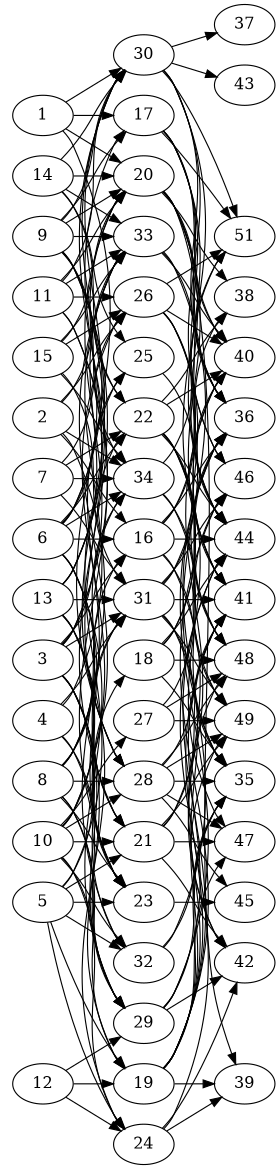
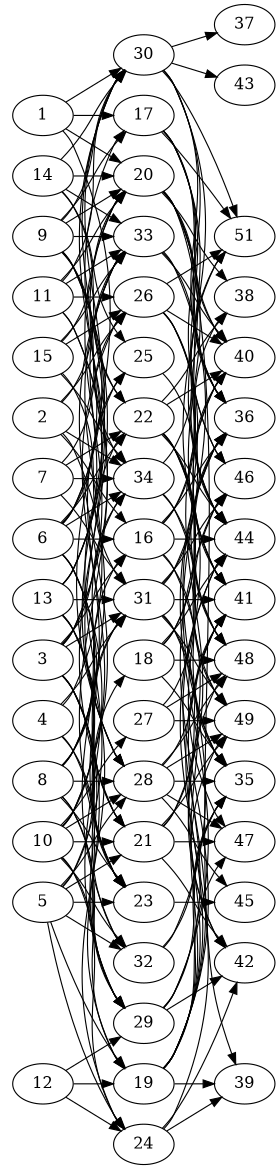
none -> (91, 847)
